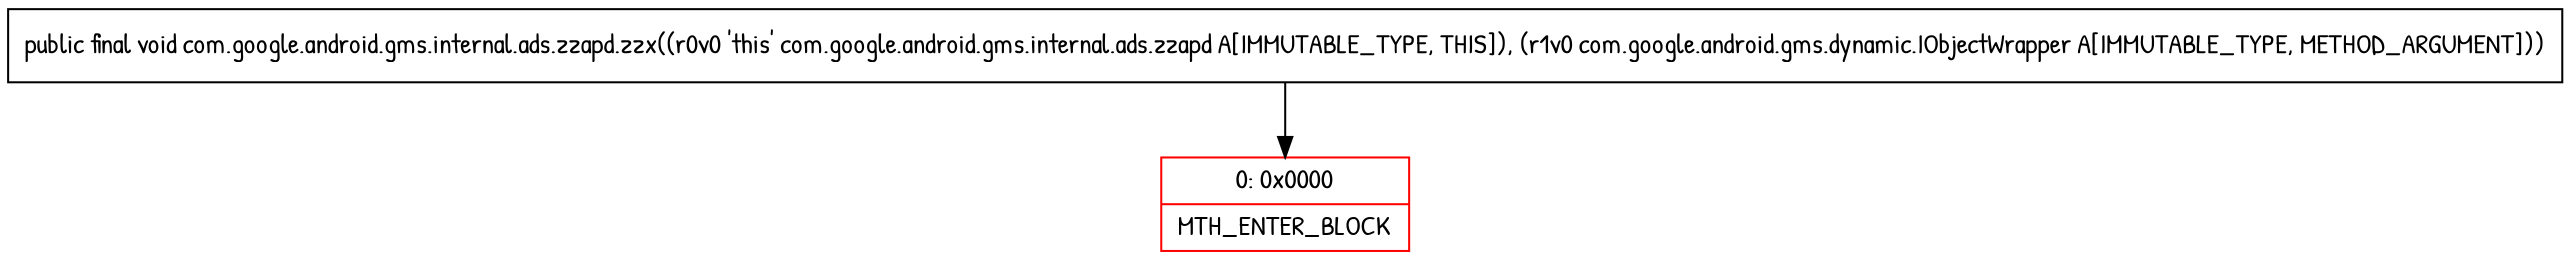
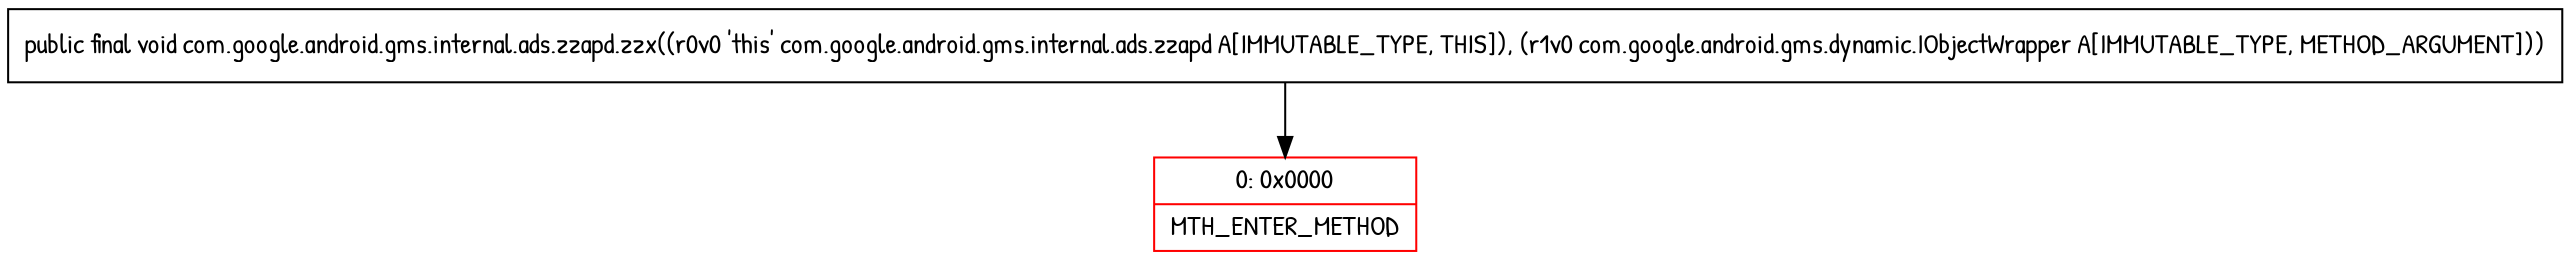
(1285, 227) -> (1285, 227)
